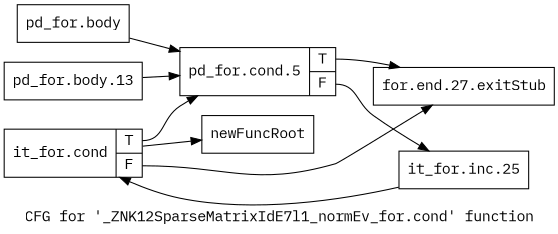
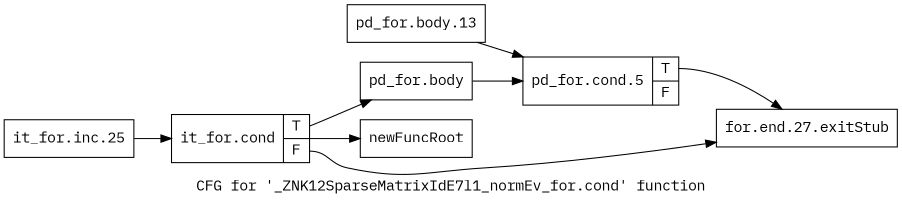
(375, 117) -> none
(166, 122) -> (336, 115)
